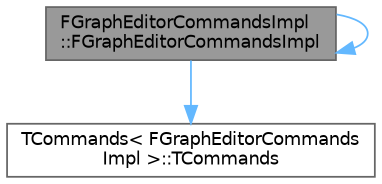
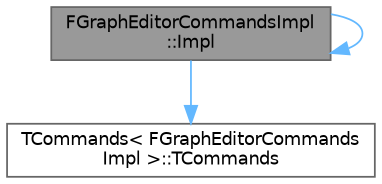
(191, 34) -> (191, 34)
